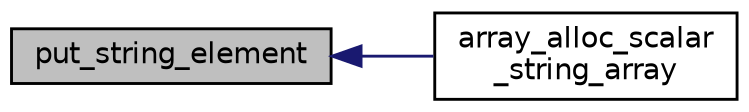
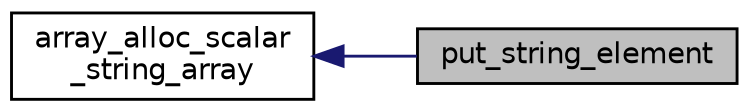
(397, 56) -> (380, 56)
